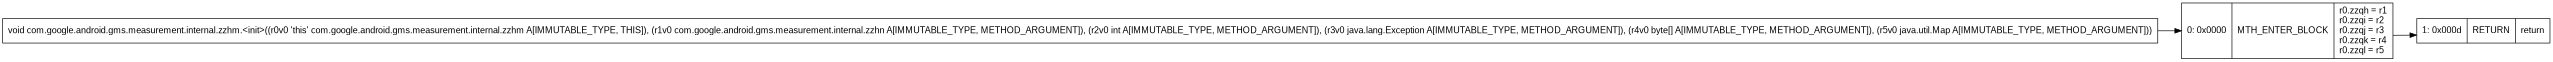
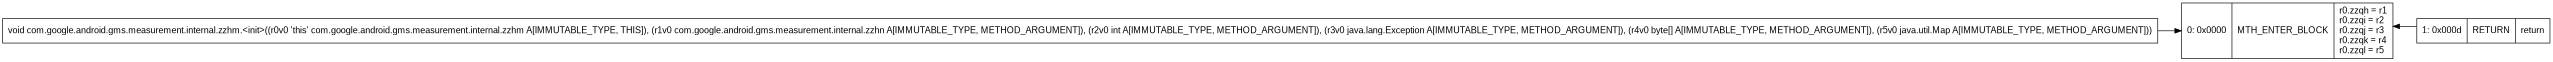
(2401, 35) -> (2408, 26)
